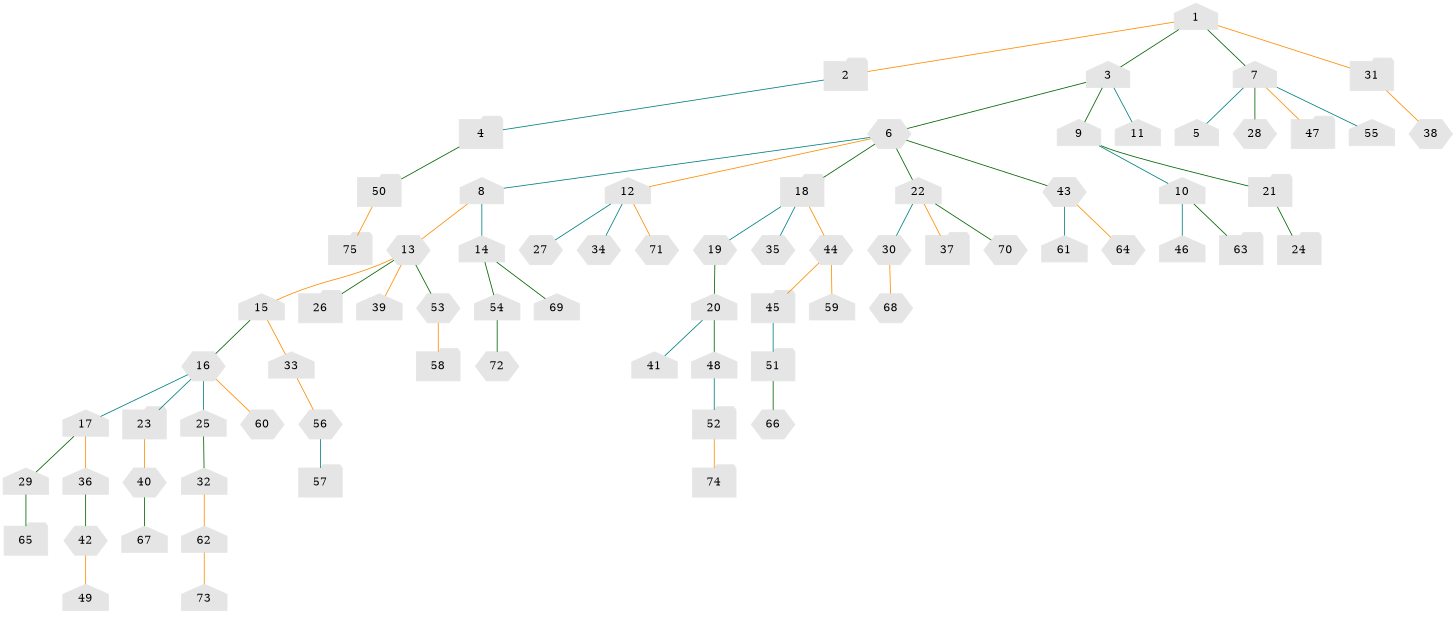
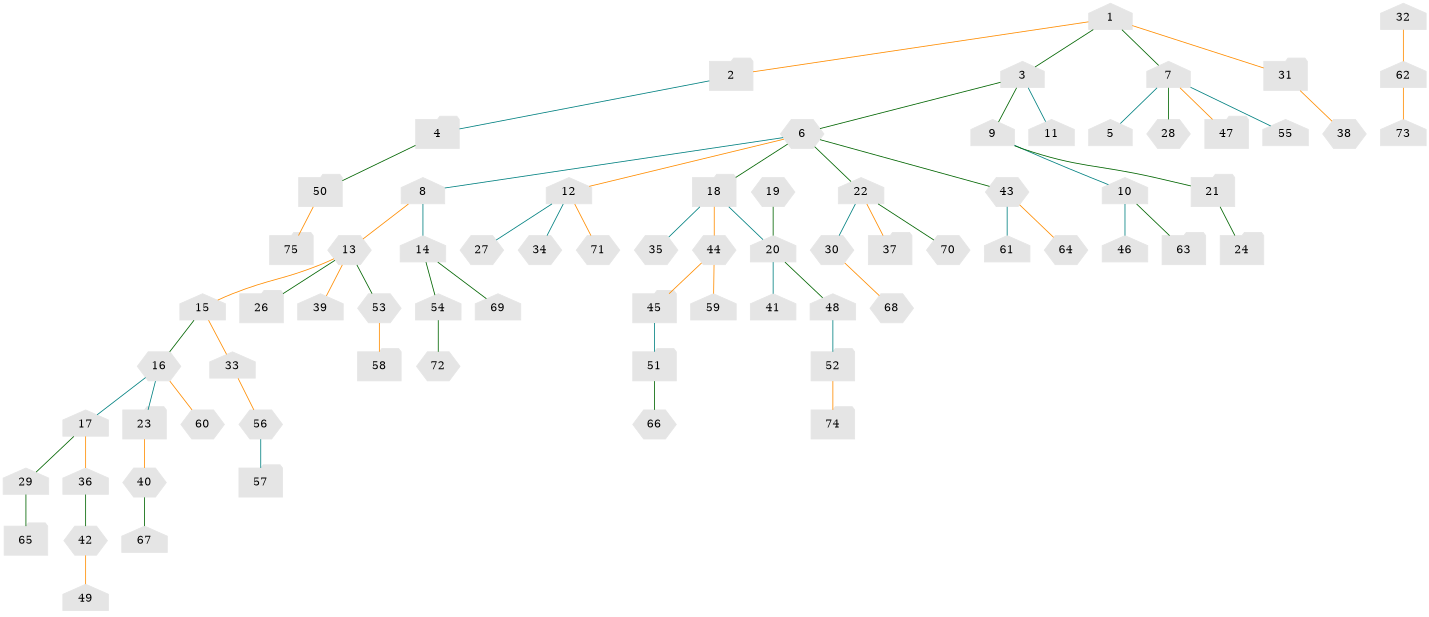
(755, 223) -> (746, 223)
(203, 424) -> none
